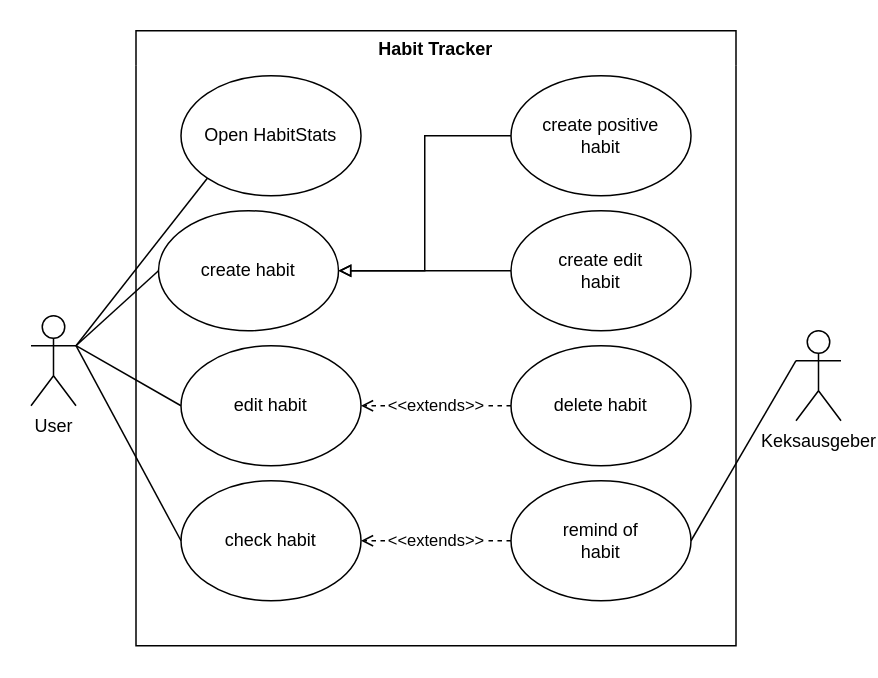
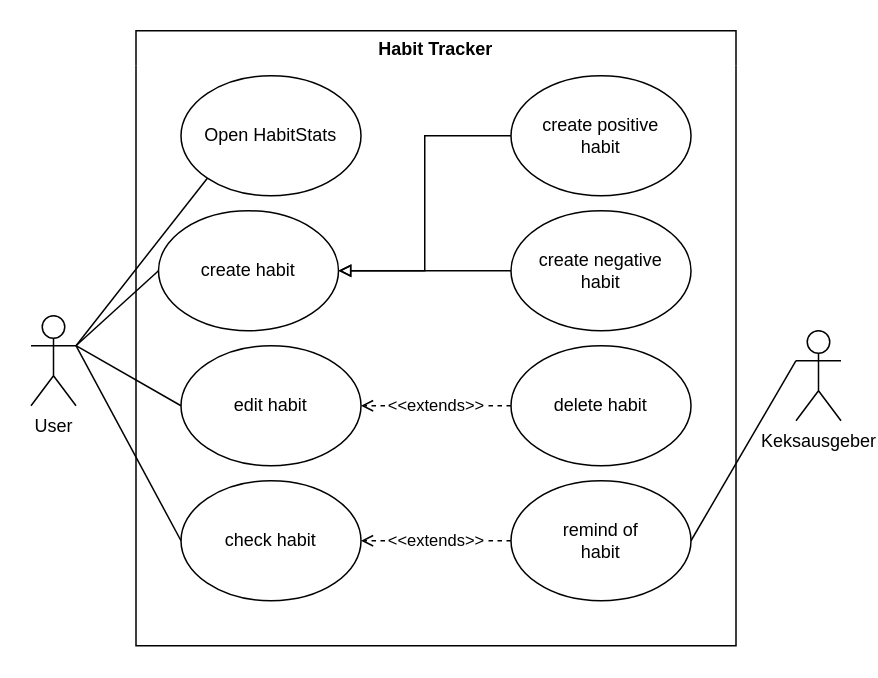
(601, 271) -> (601, 271)
